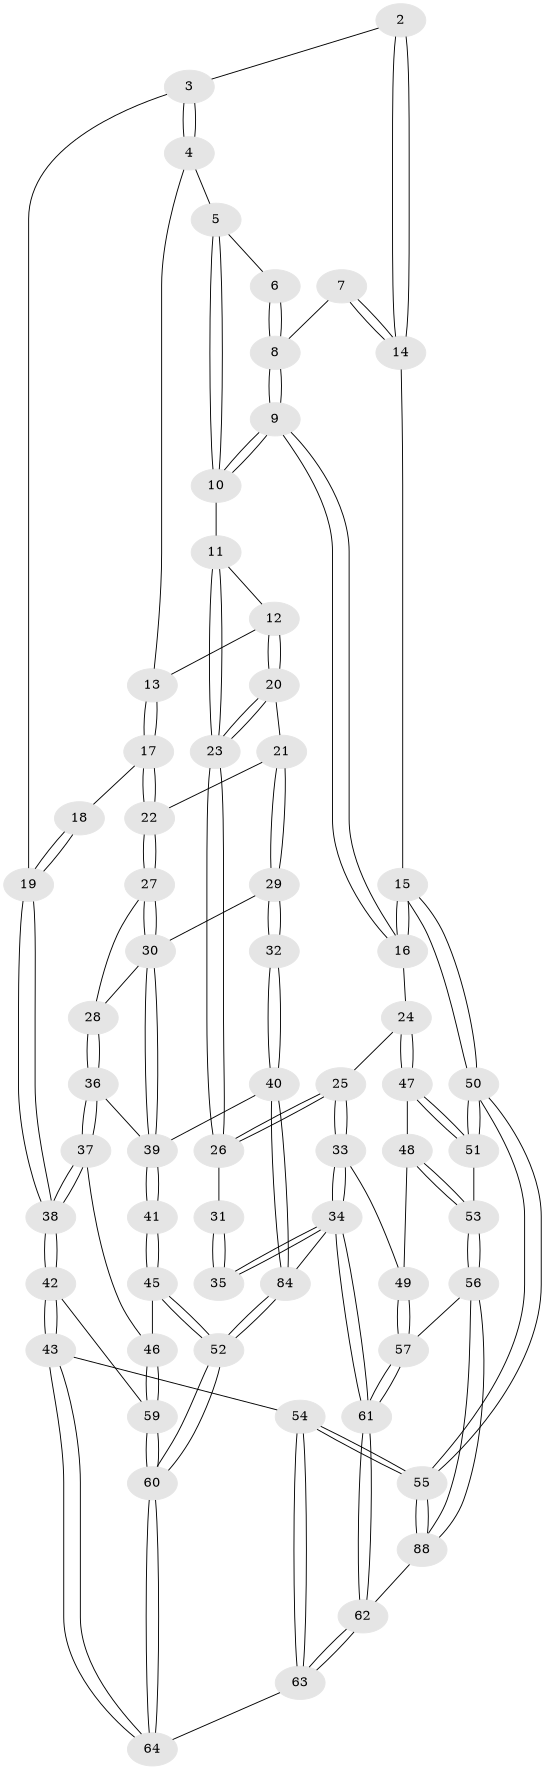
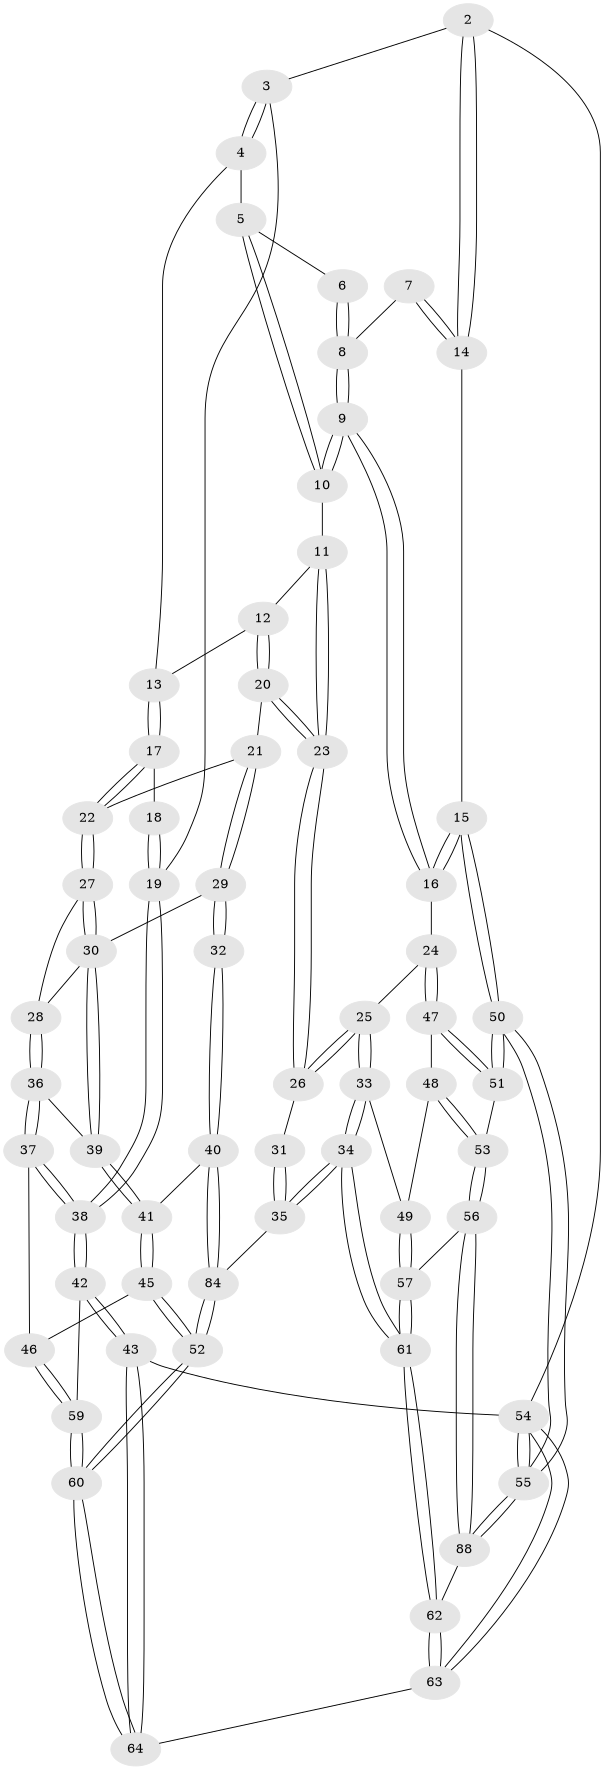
none -> (600, 695)
(217, 1115) -> (180, 1184)
(311, 1251) -> (247, 1250)
